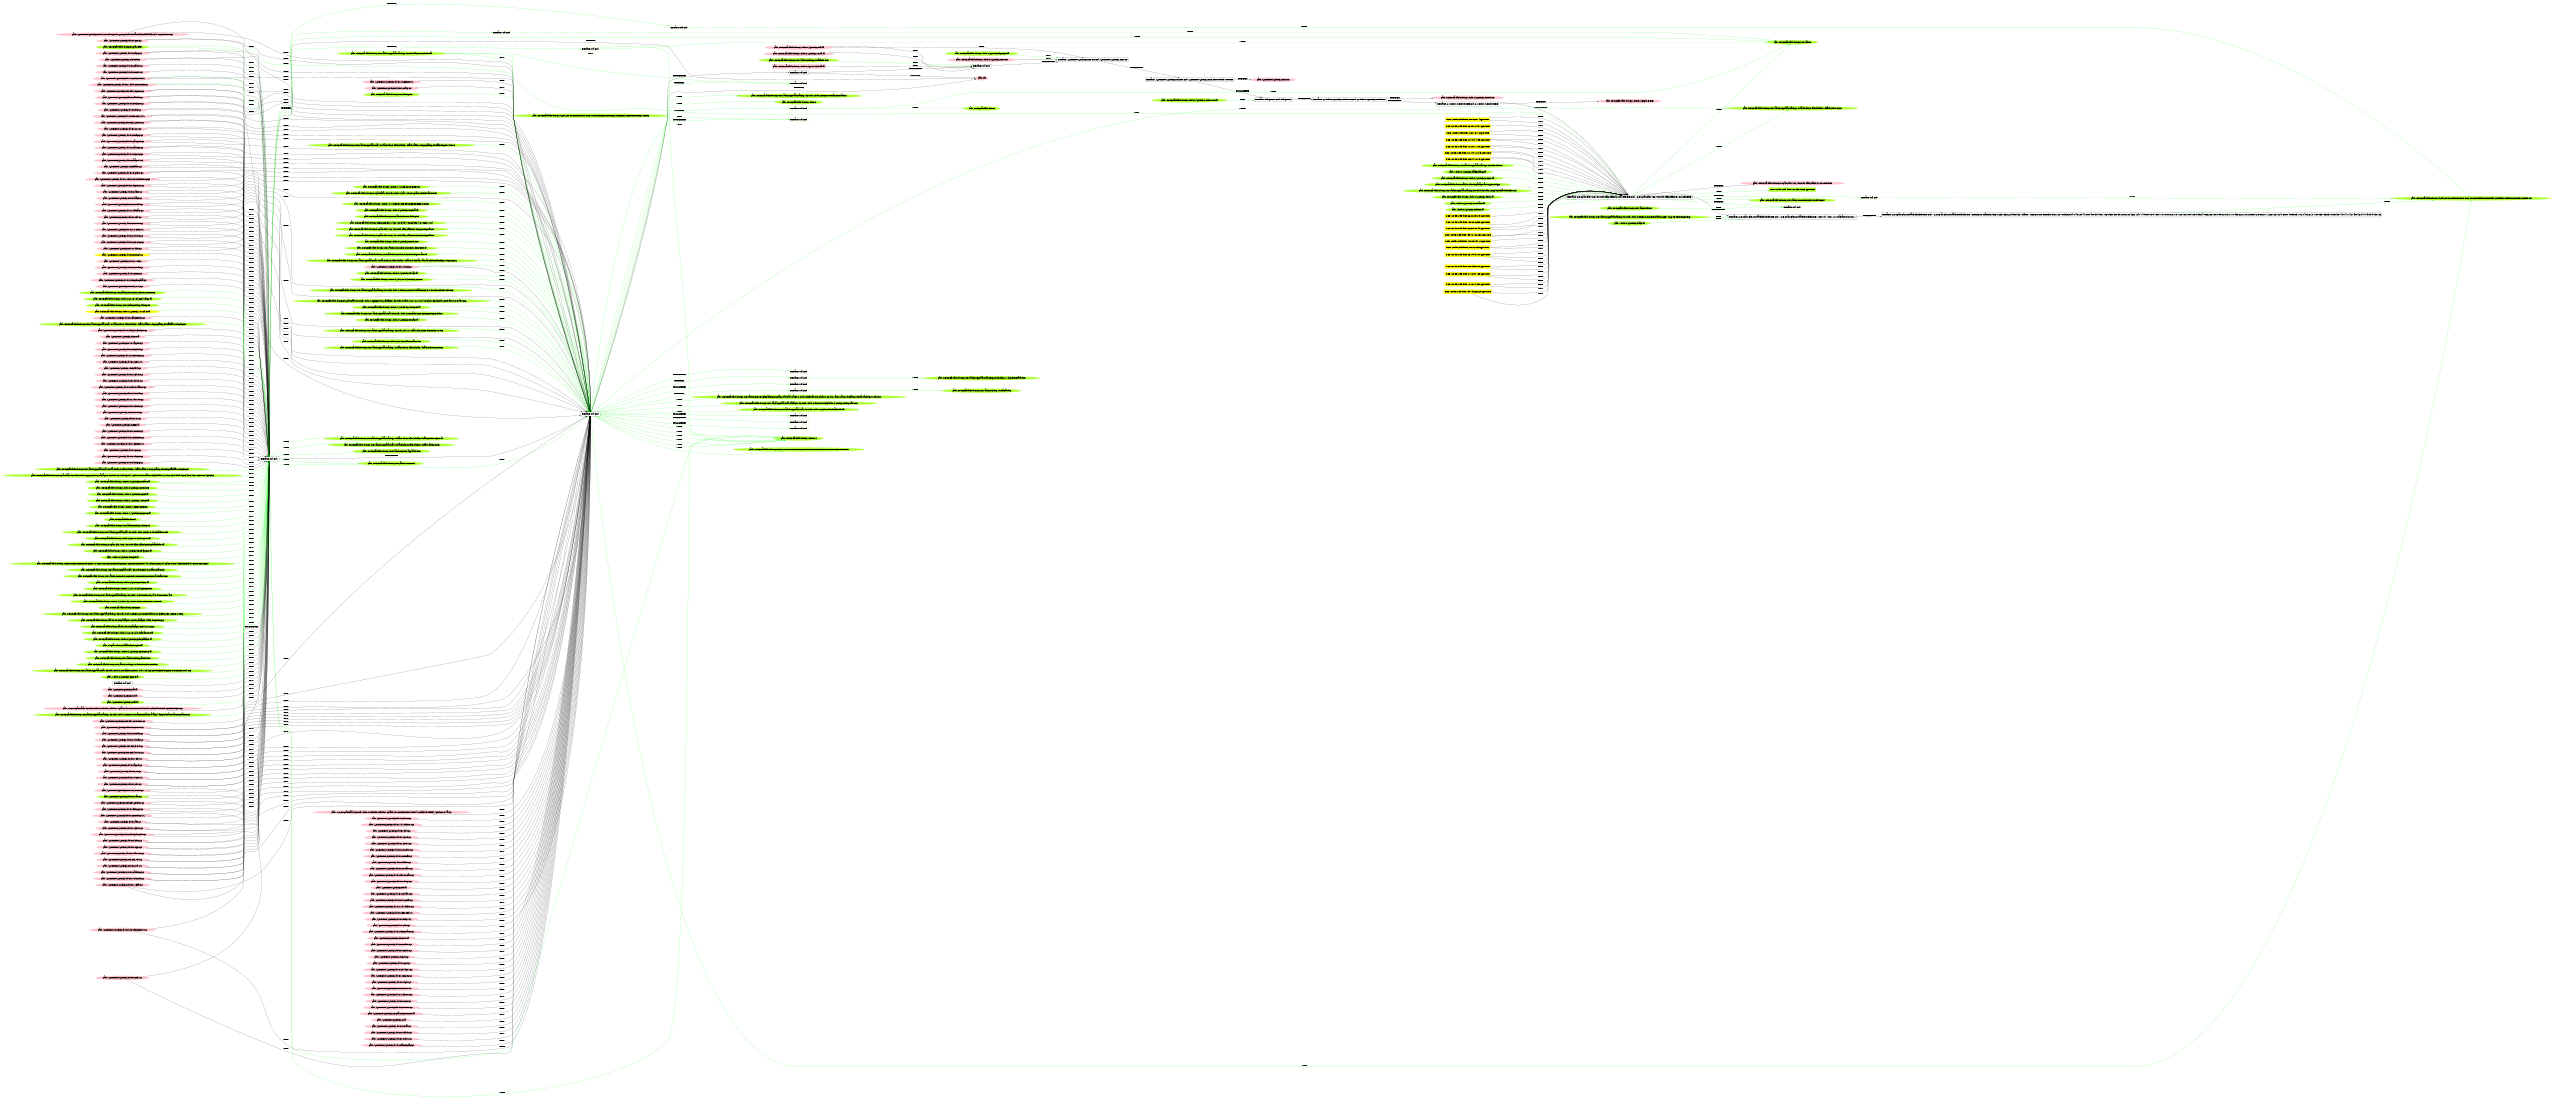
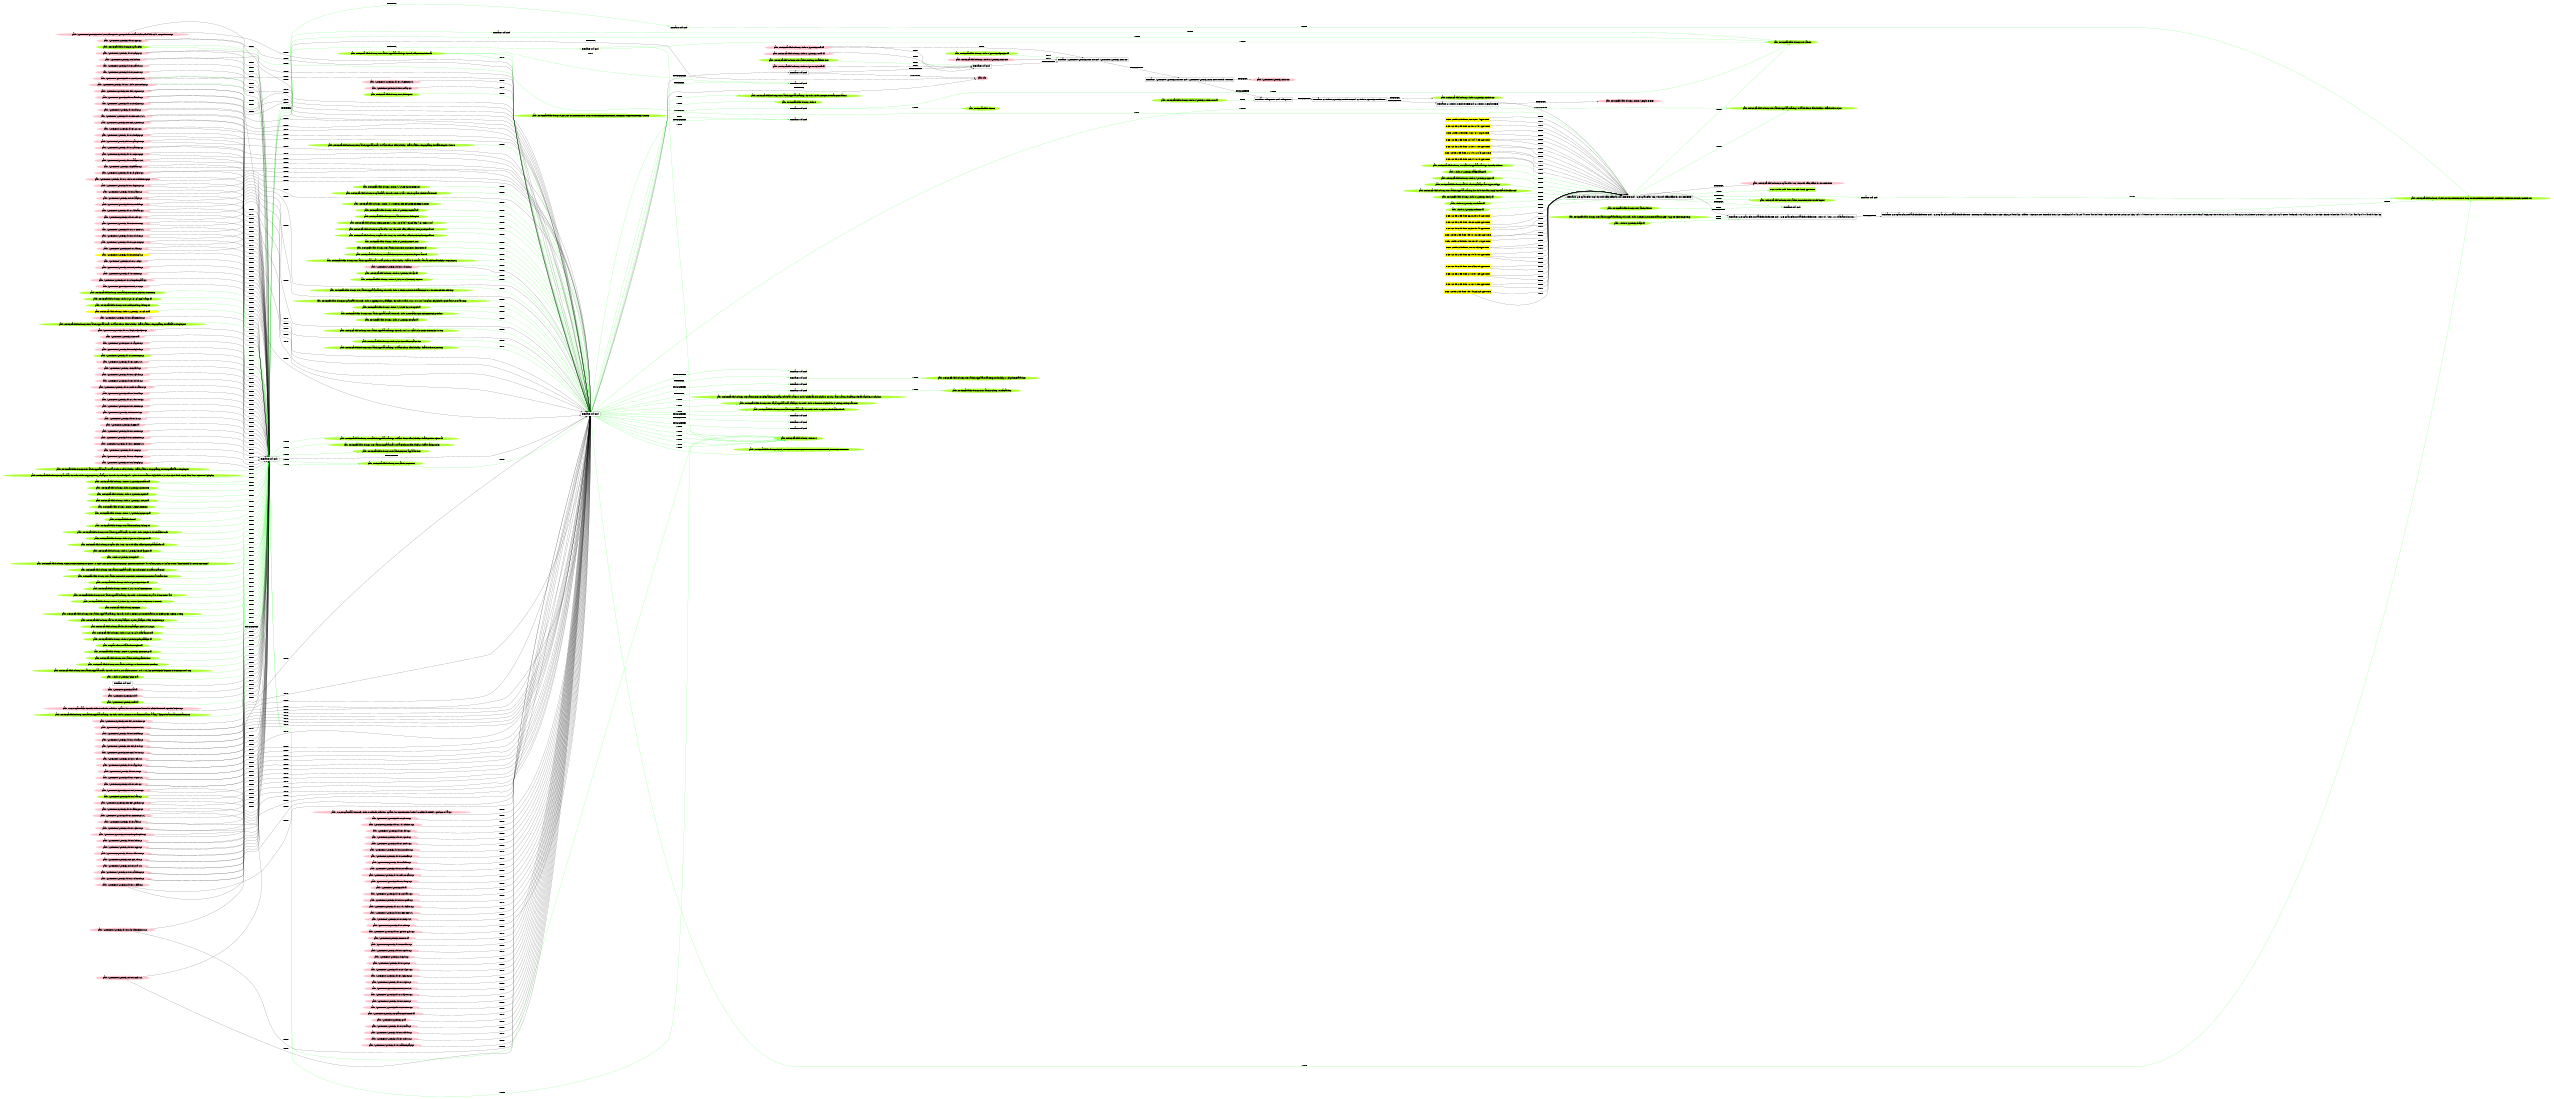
(1468, 98) -> (1468, 98)
(123, 356) -> (123, 356)
(391, 932) -> (391, 932)
(391, 945) -> (391, 945)
